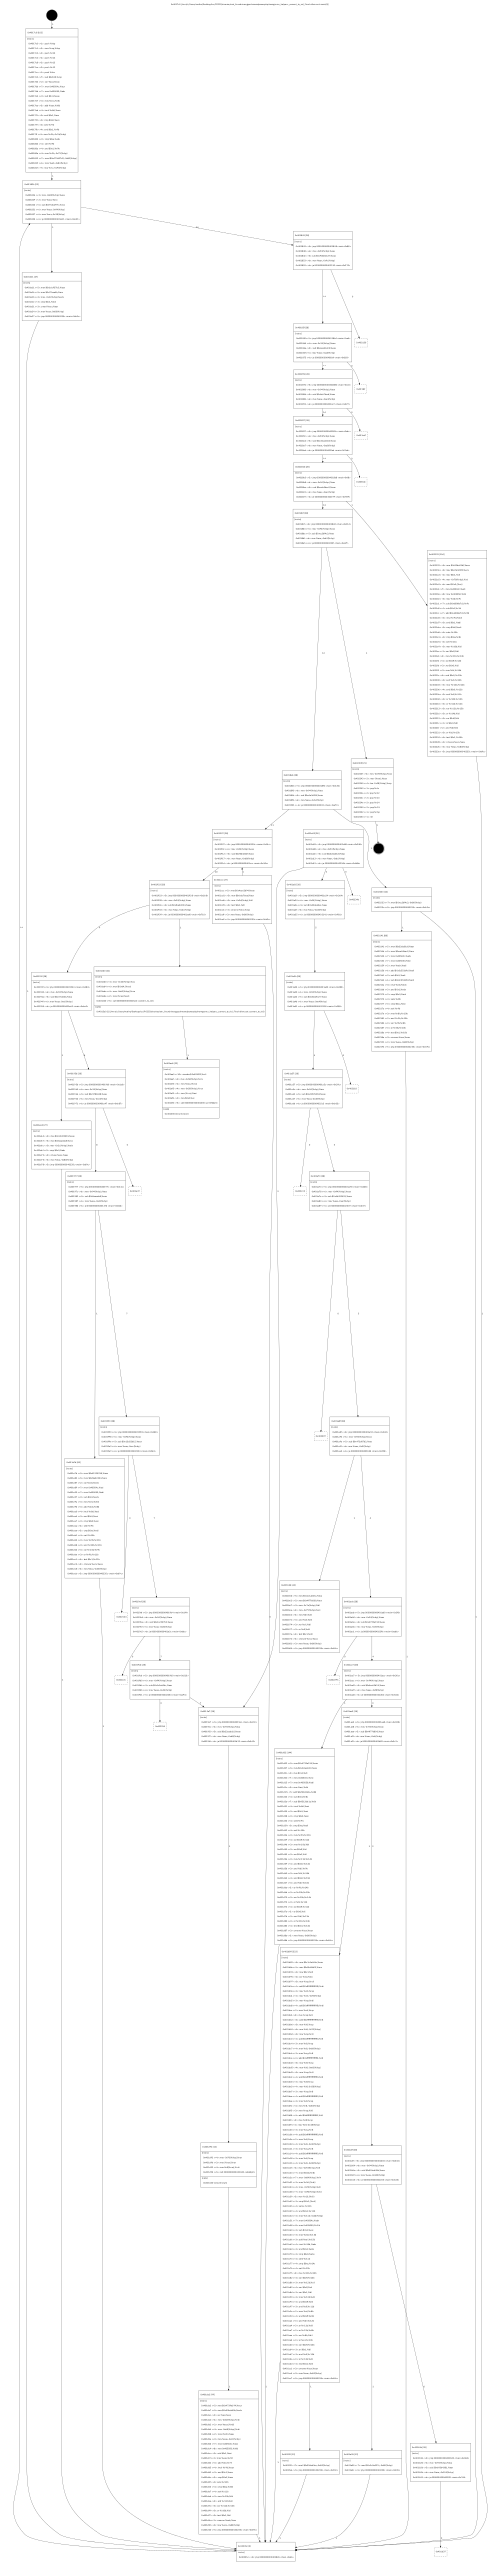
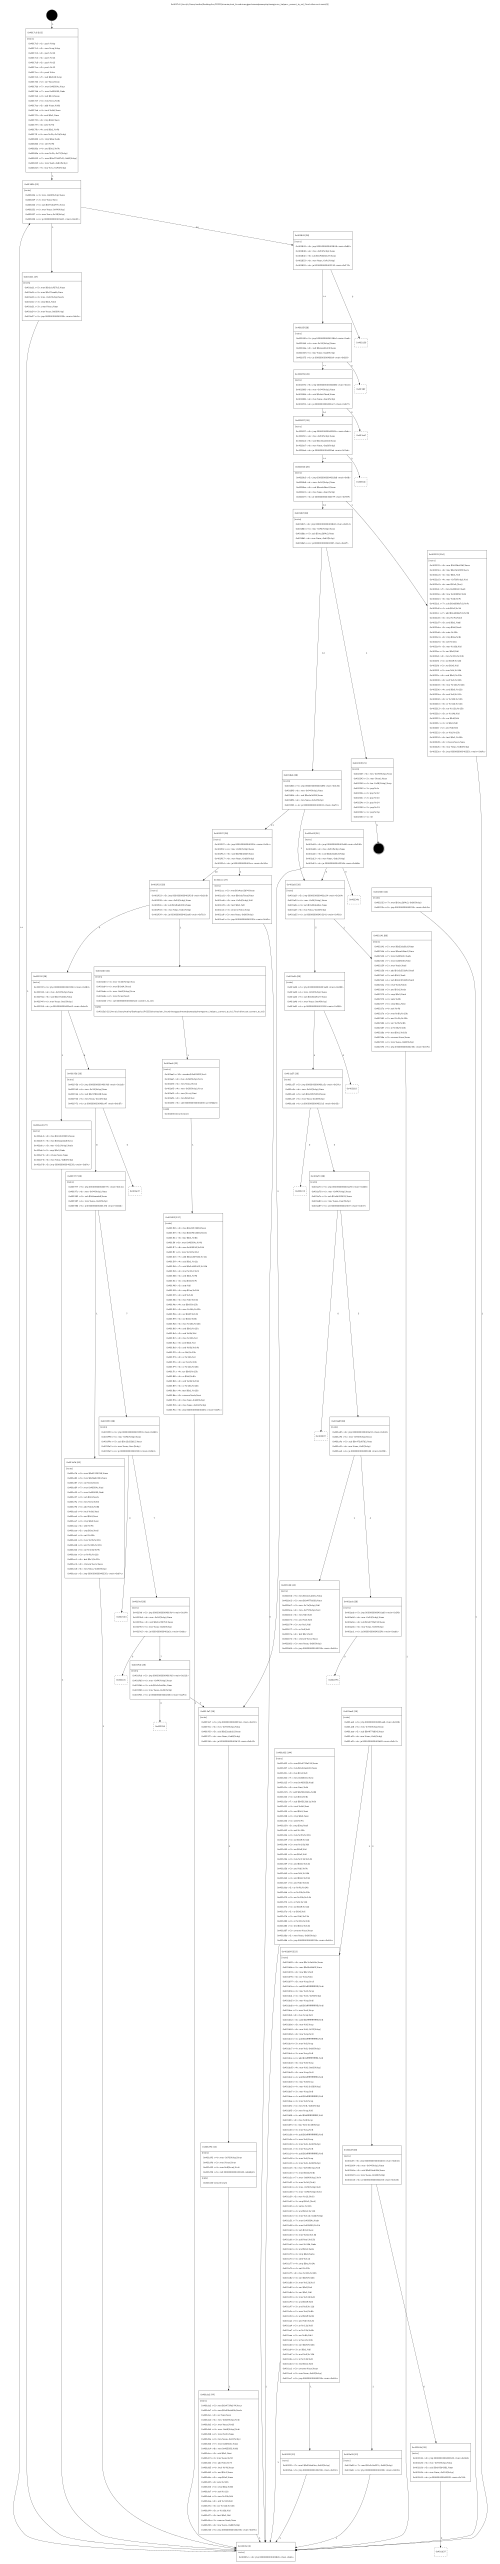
(369, 842) -> (298, 844)
(242, 872) -> (239, 871)
(402, 921) -> (353, 938)
none -> (193, 1314)
(372, 1680) -> none
